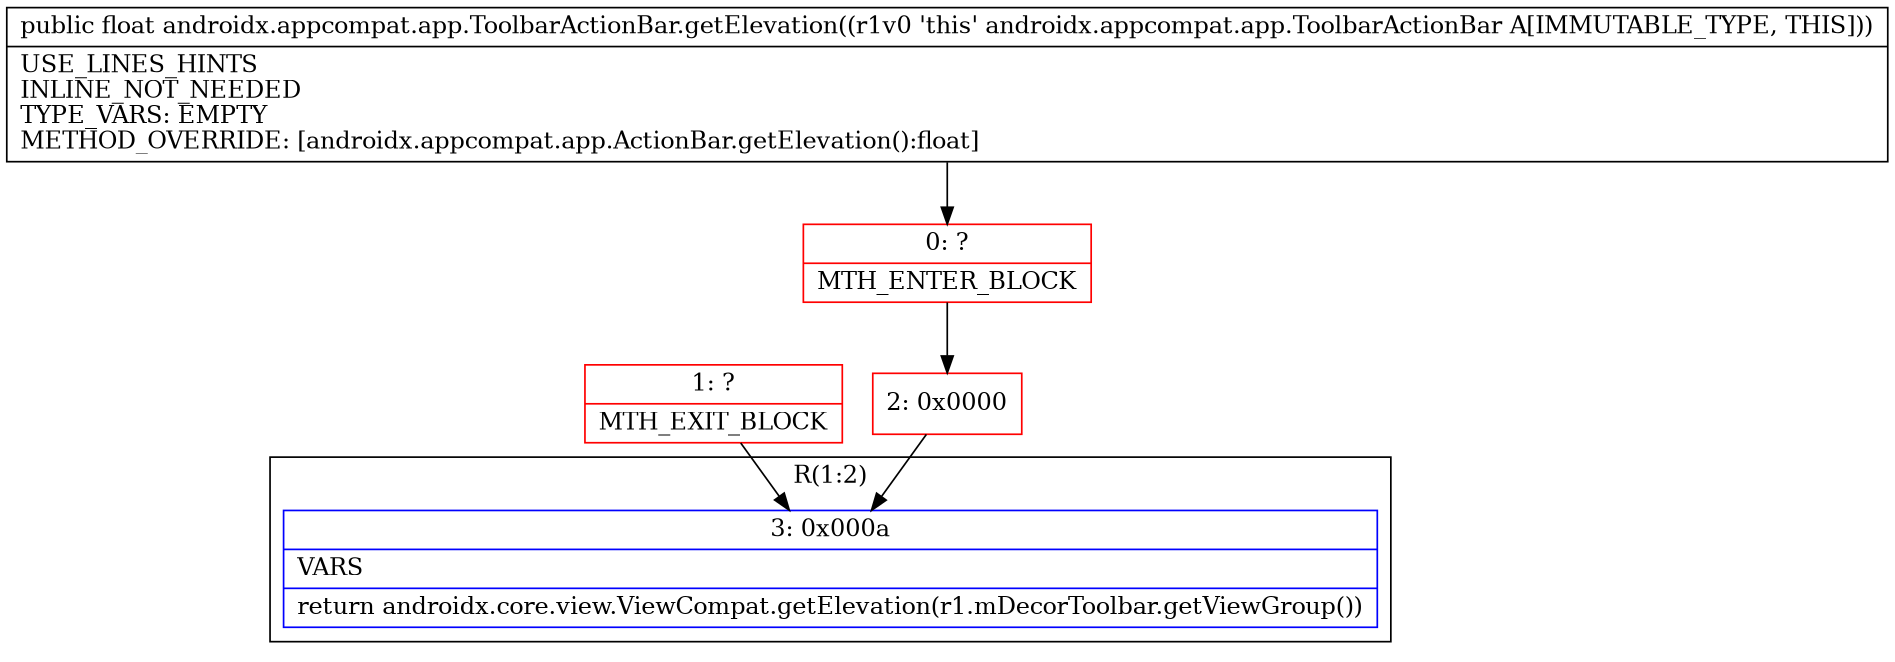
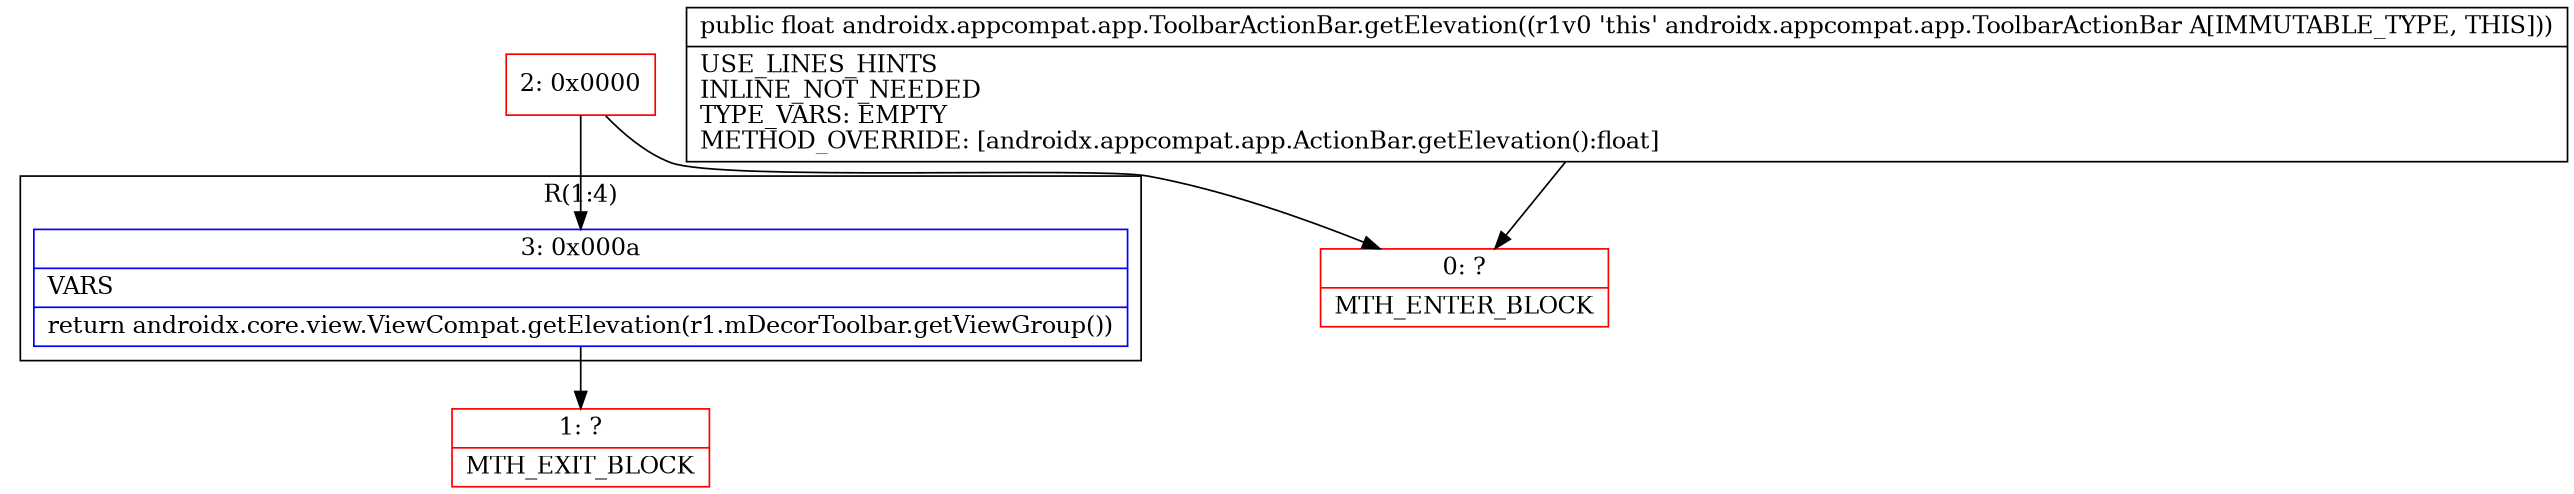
(947, 329) -> (1158, 178)
(760, 470) -> (581, 371)
(830, 477) -> (581, 196)
